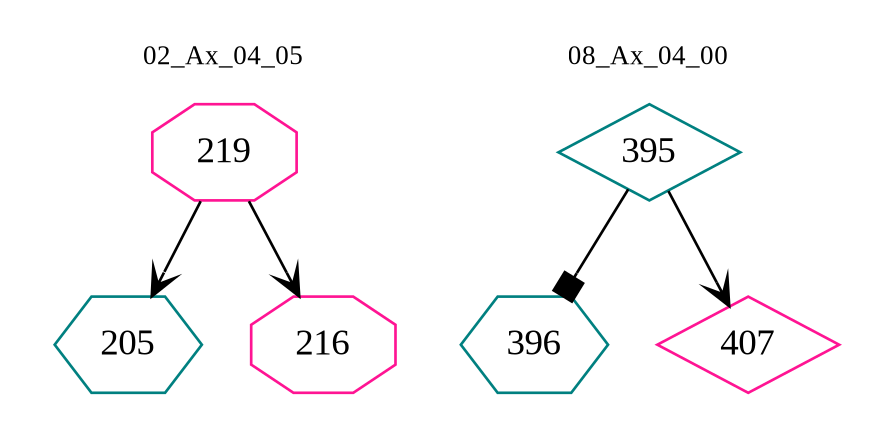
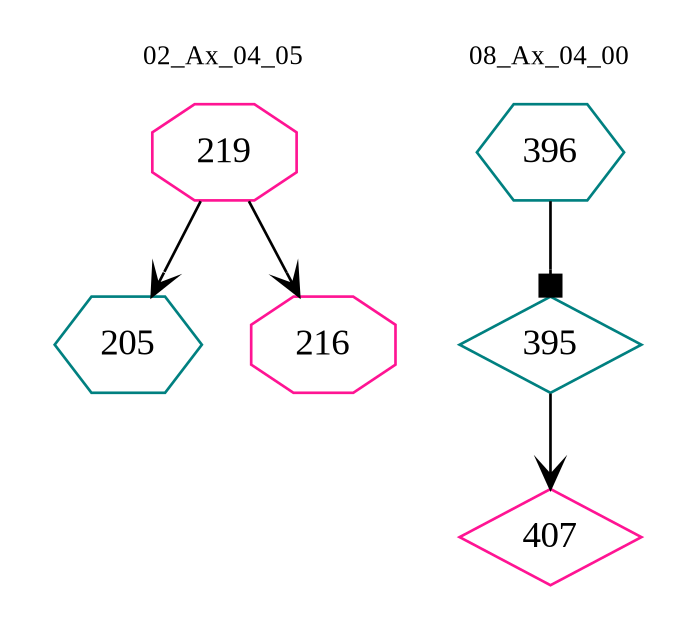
(603, 231) -> (550, 235)
